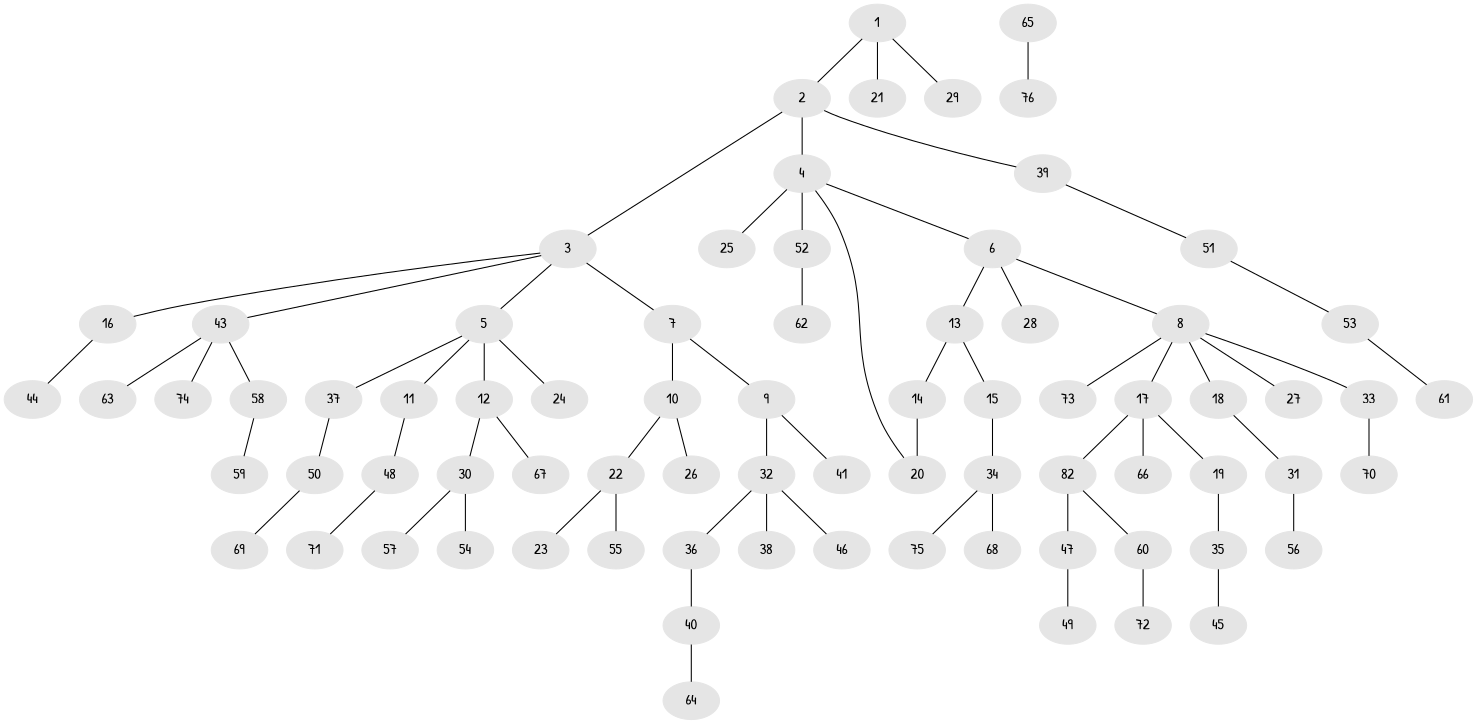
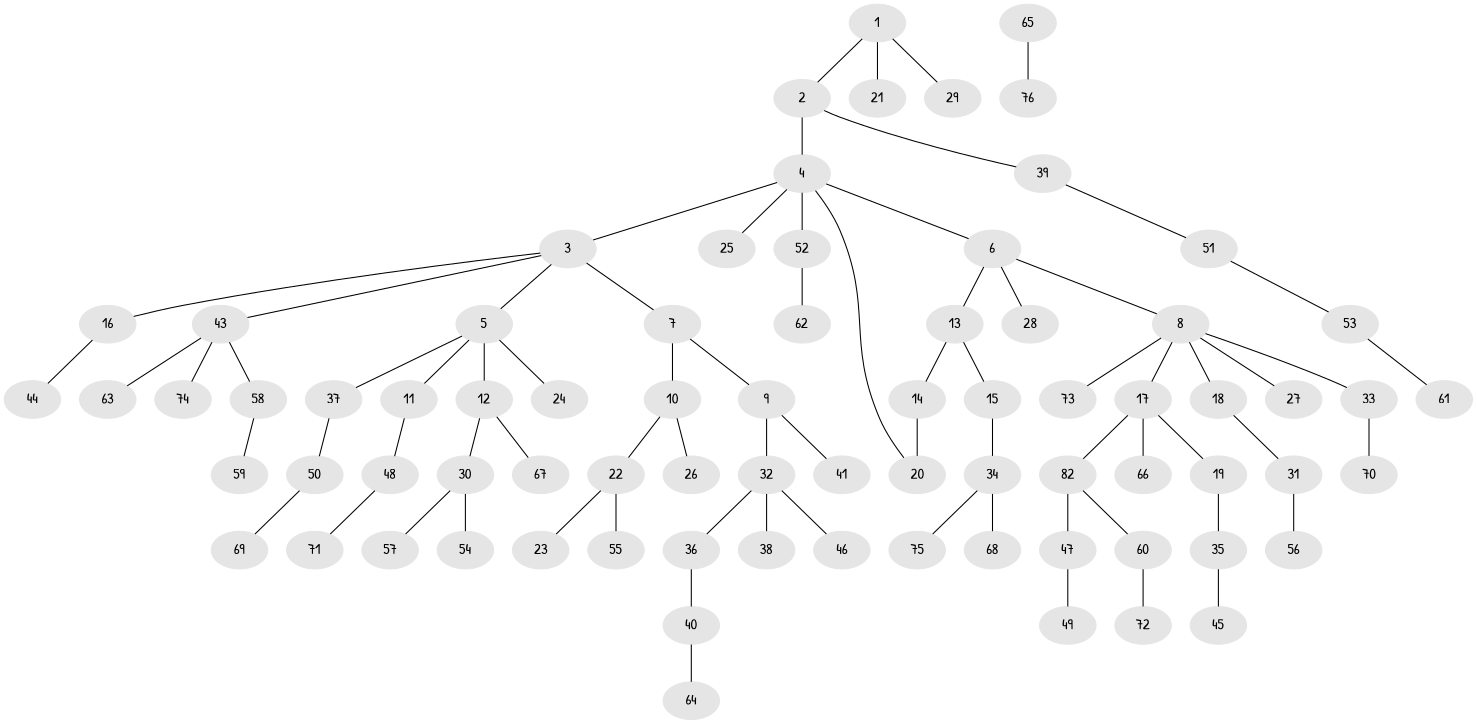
(685, 174) -> (685, 211)
